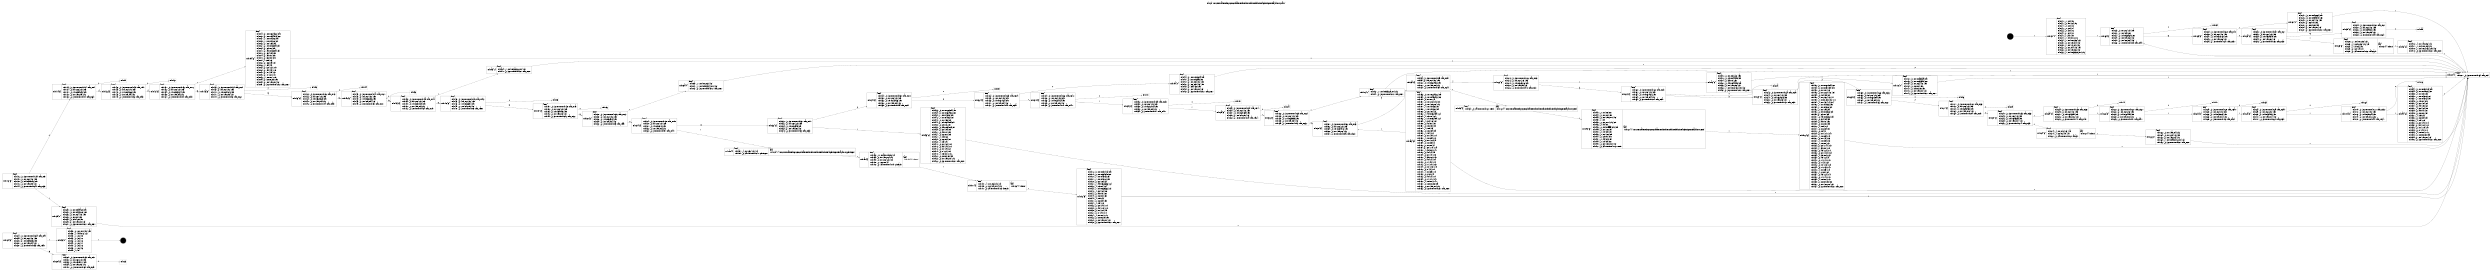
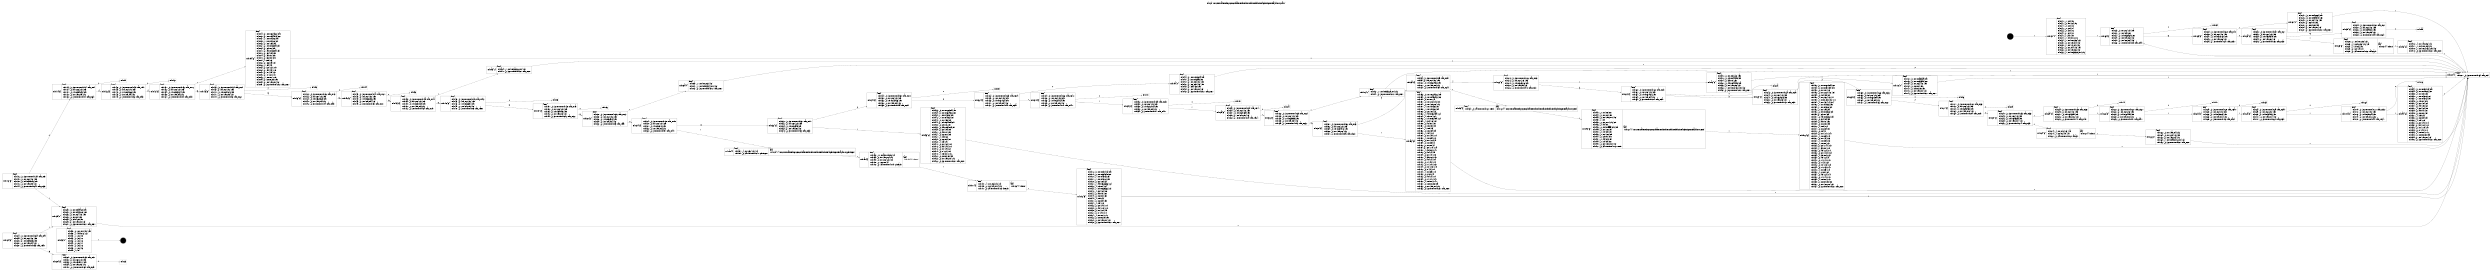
(398, 93) -> (398, 94)
(1382, 131) -> (1381, 137)
(52, 241) -> (46, 230)
